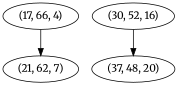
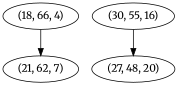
(41, 16) -> (41, 16)
(133, 16) -> (133, 16)
(133, 69) -> (133, 69)
